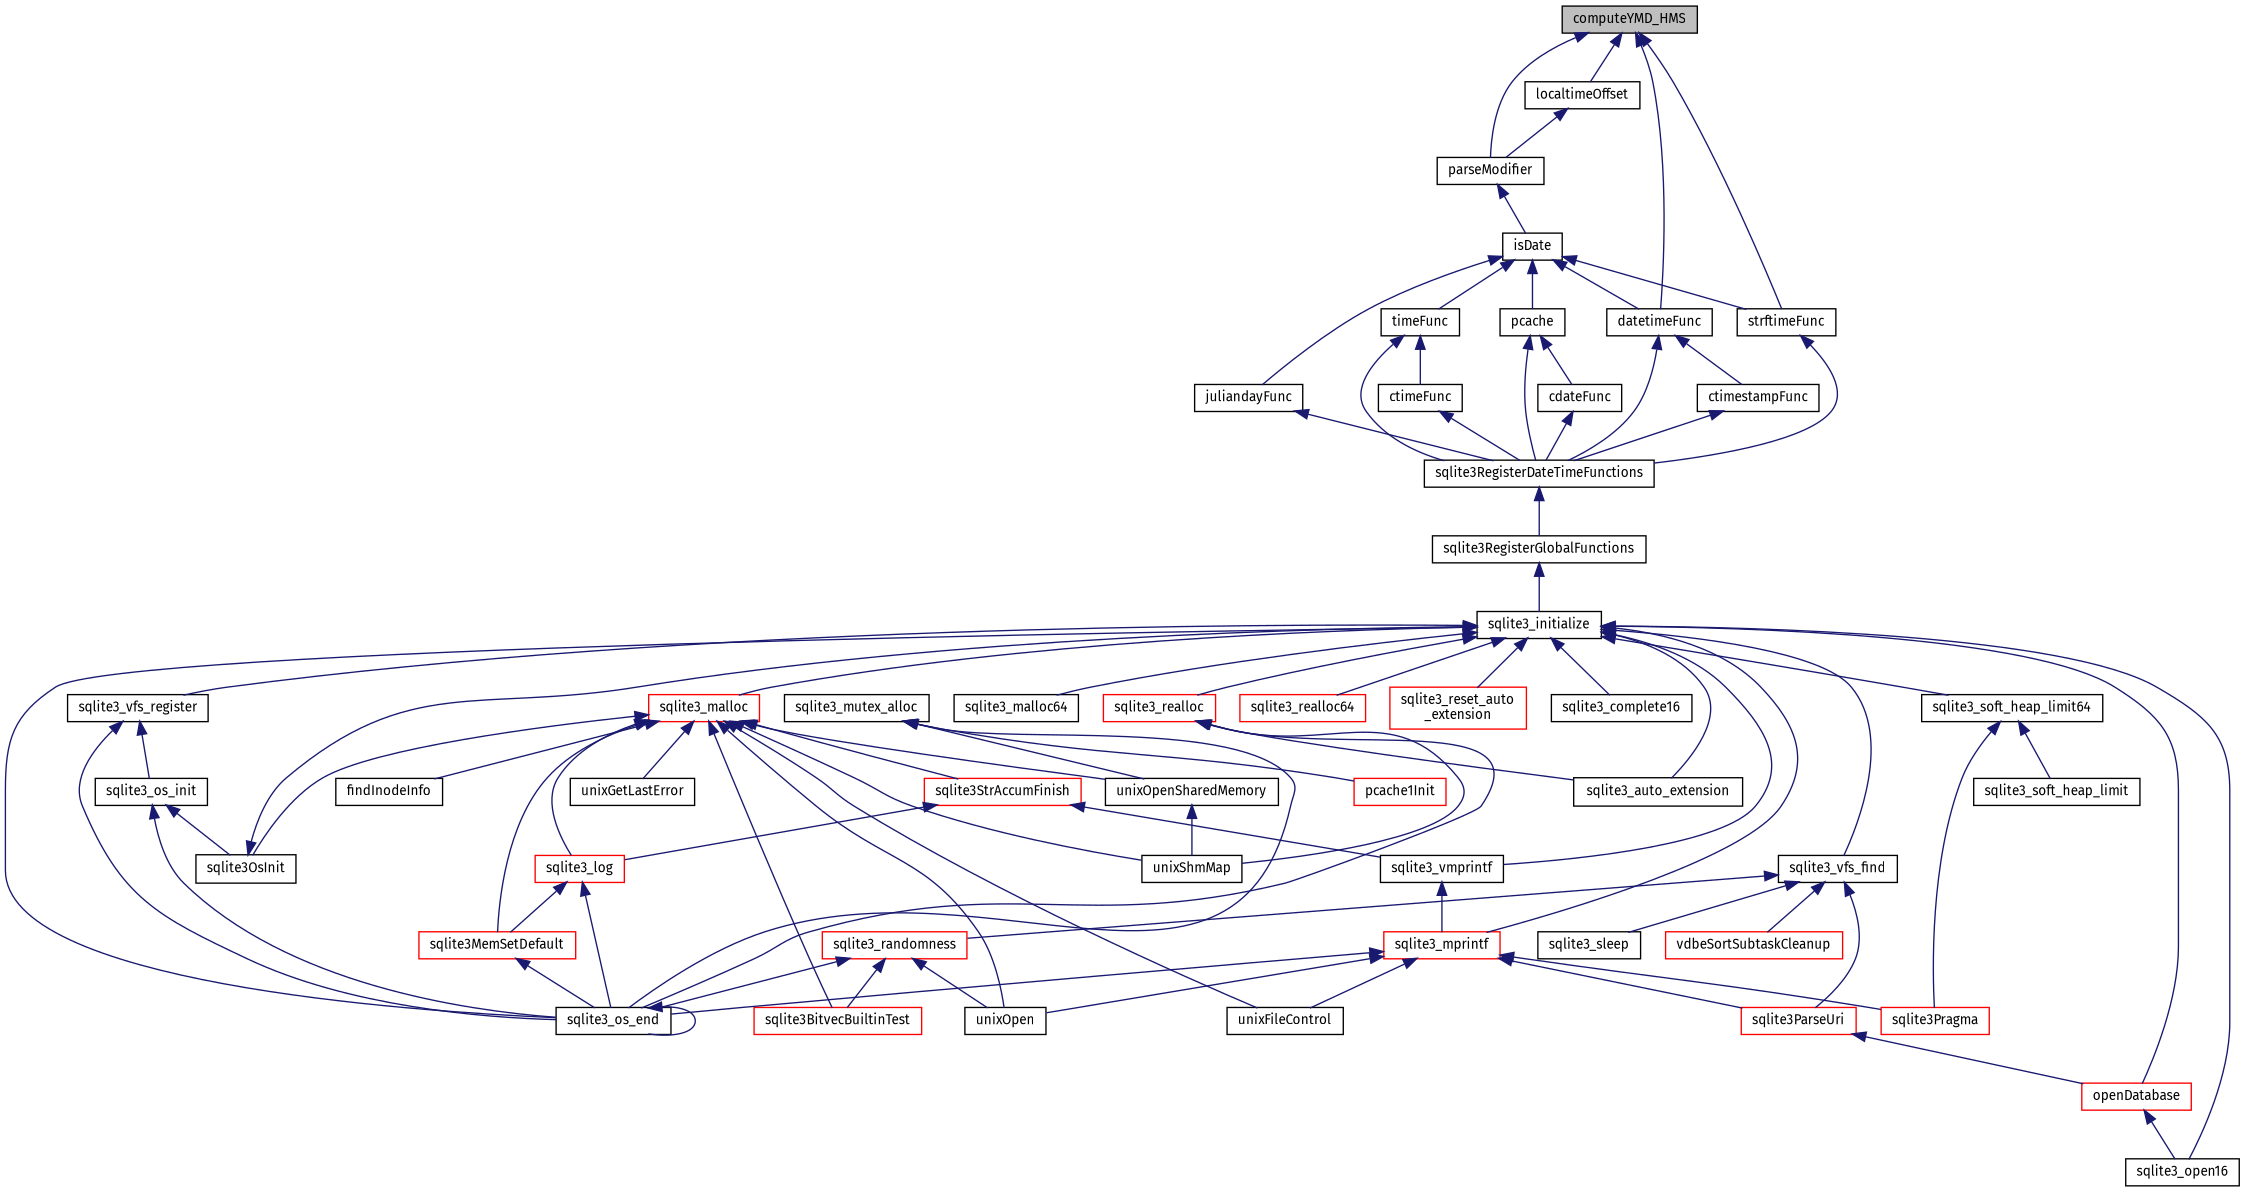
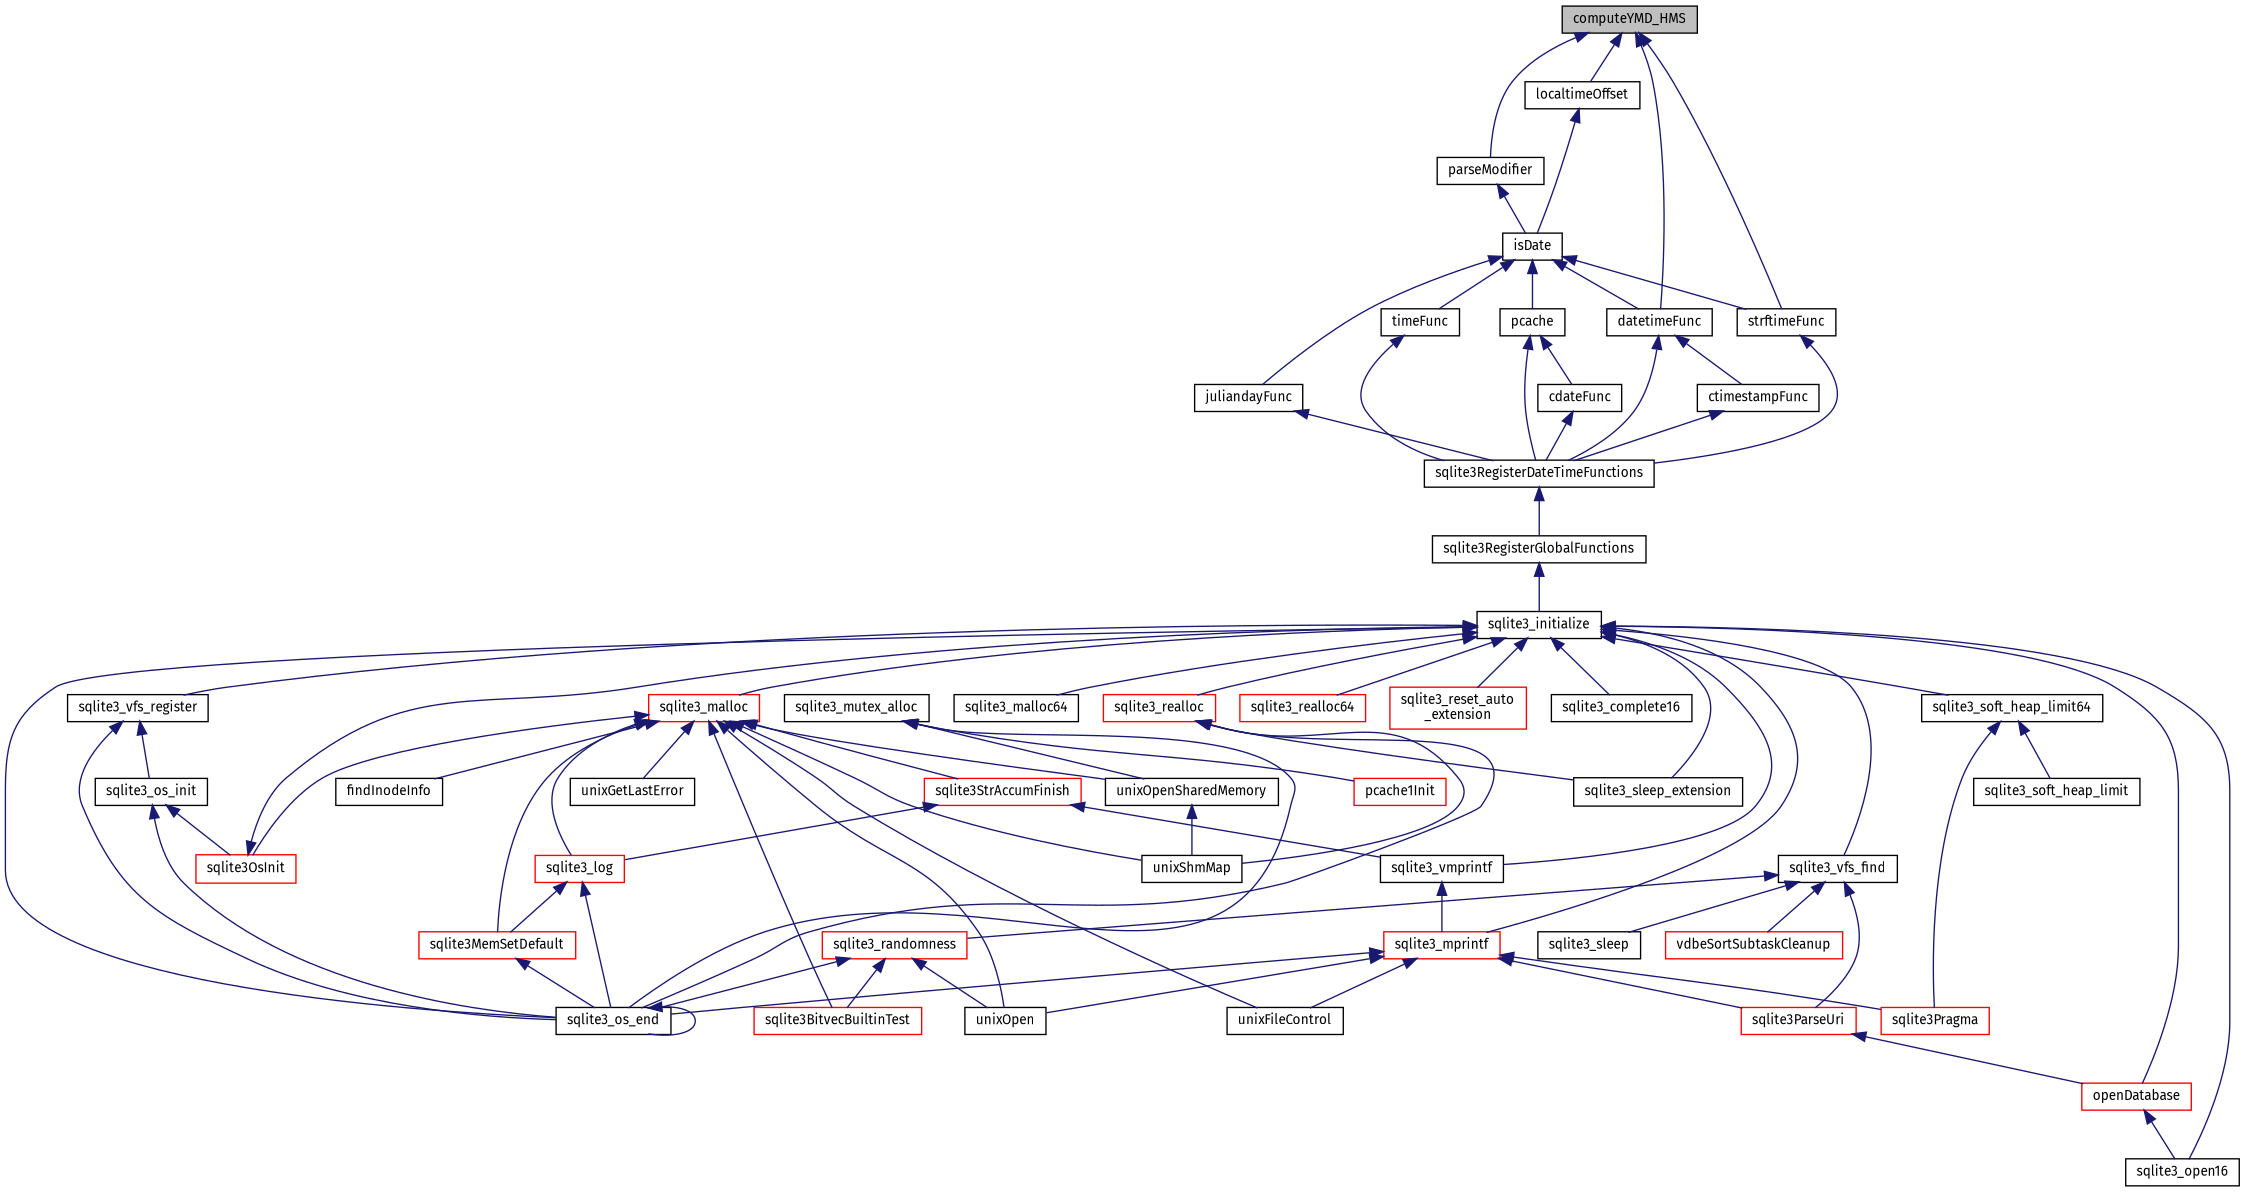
(1531, 137) -> (1558, 178)
(1420, 398) -> none
(1658, 792) -> (1658, 792)
(246, 869) -> (246, 869)
